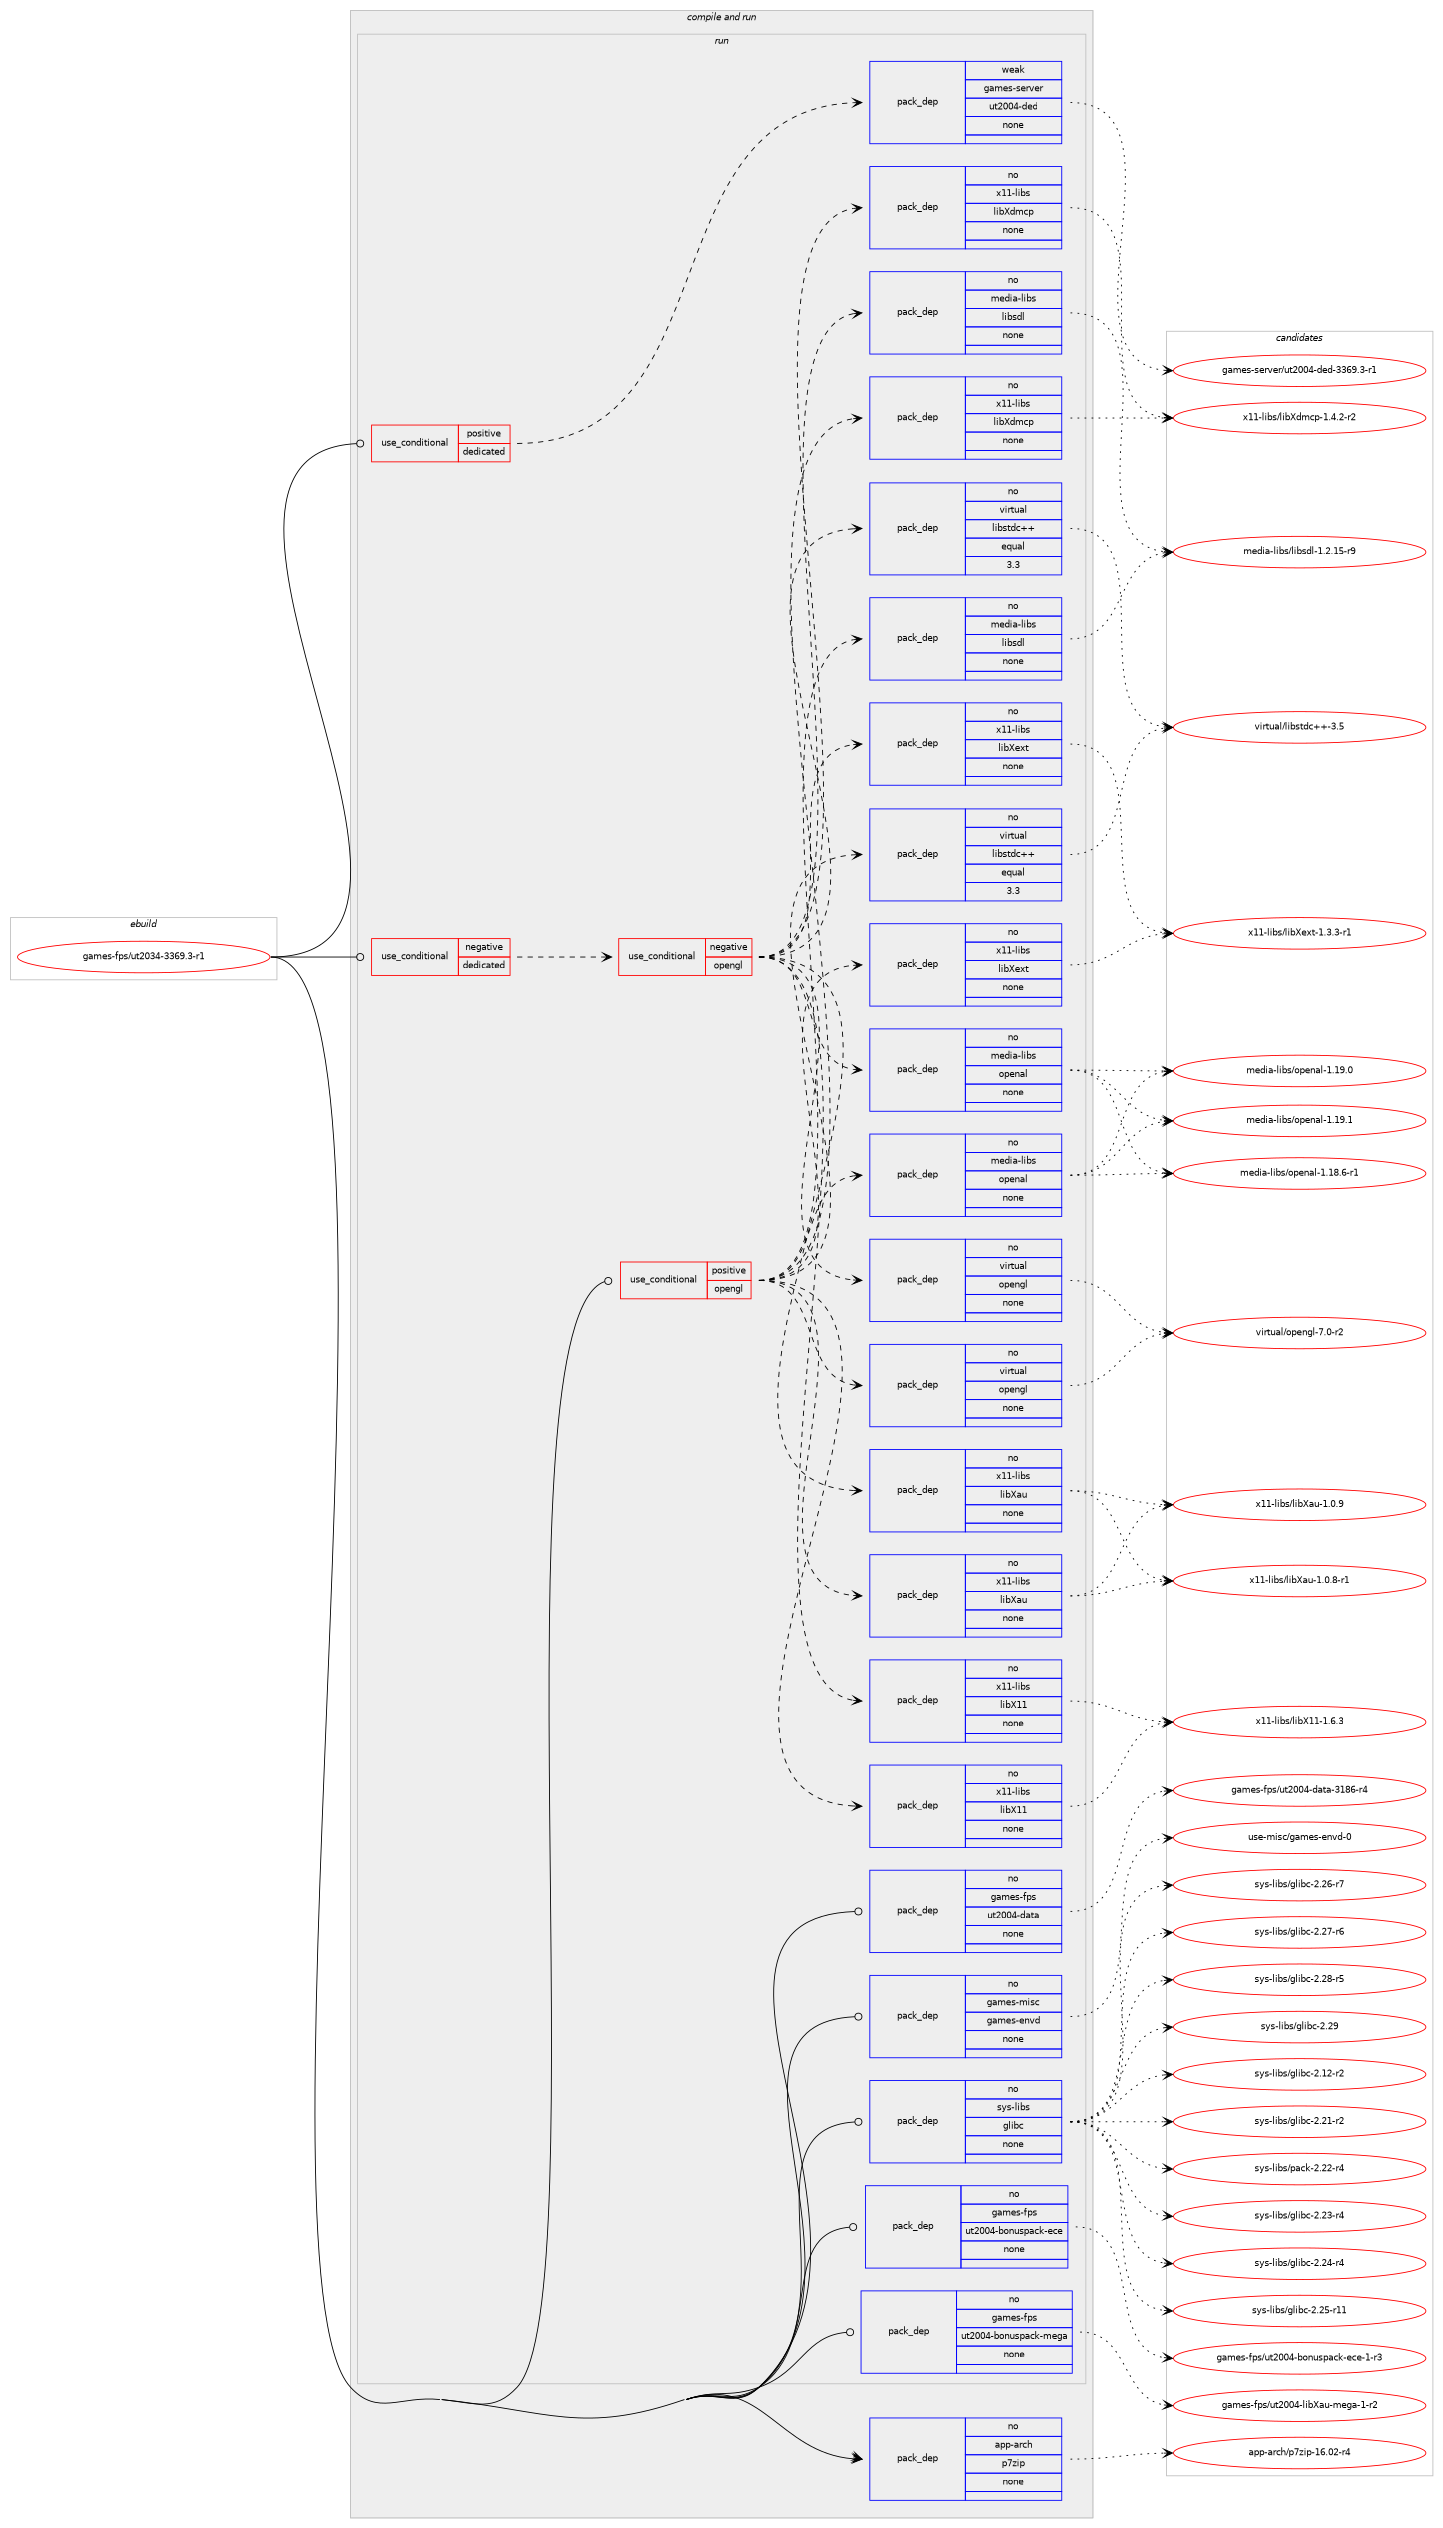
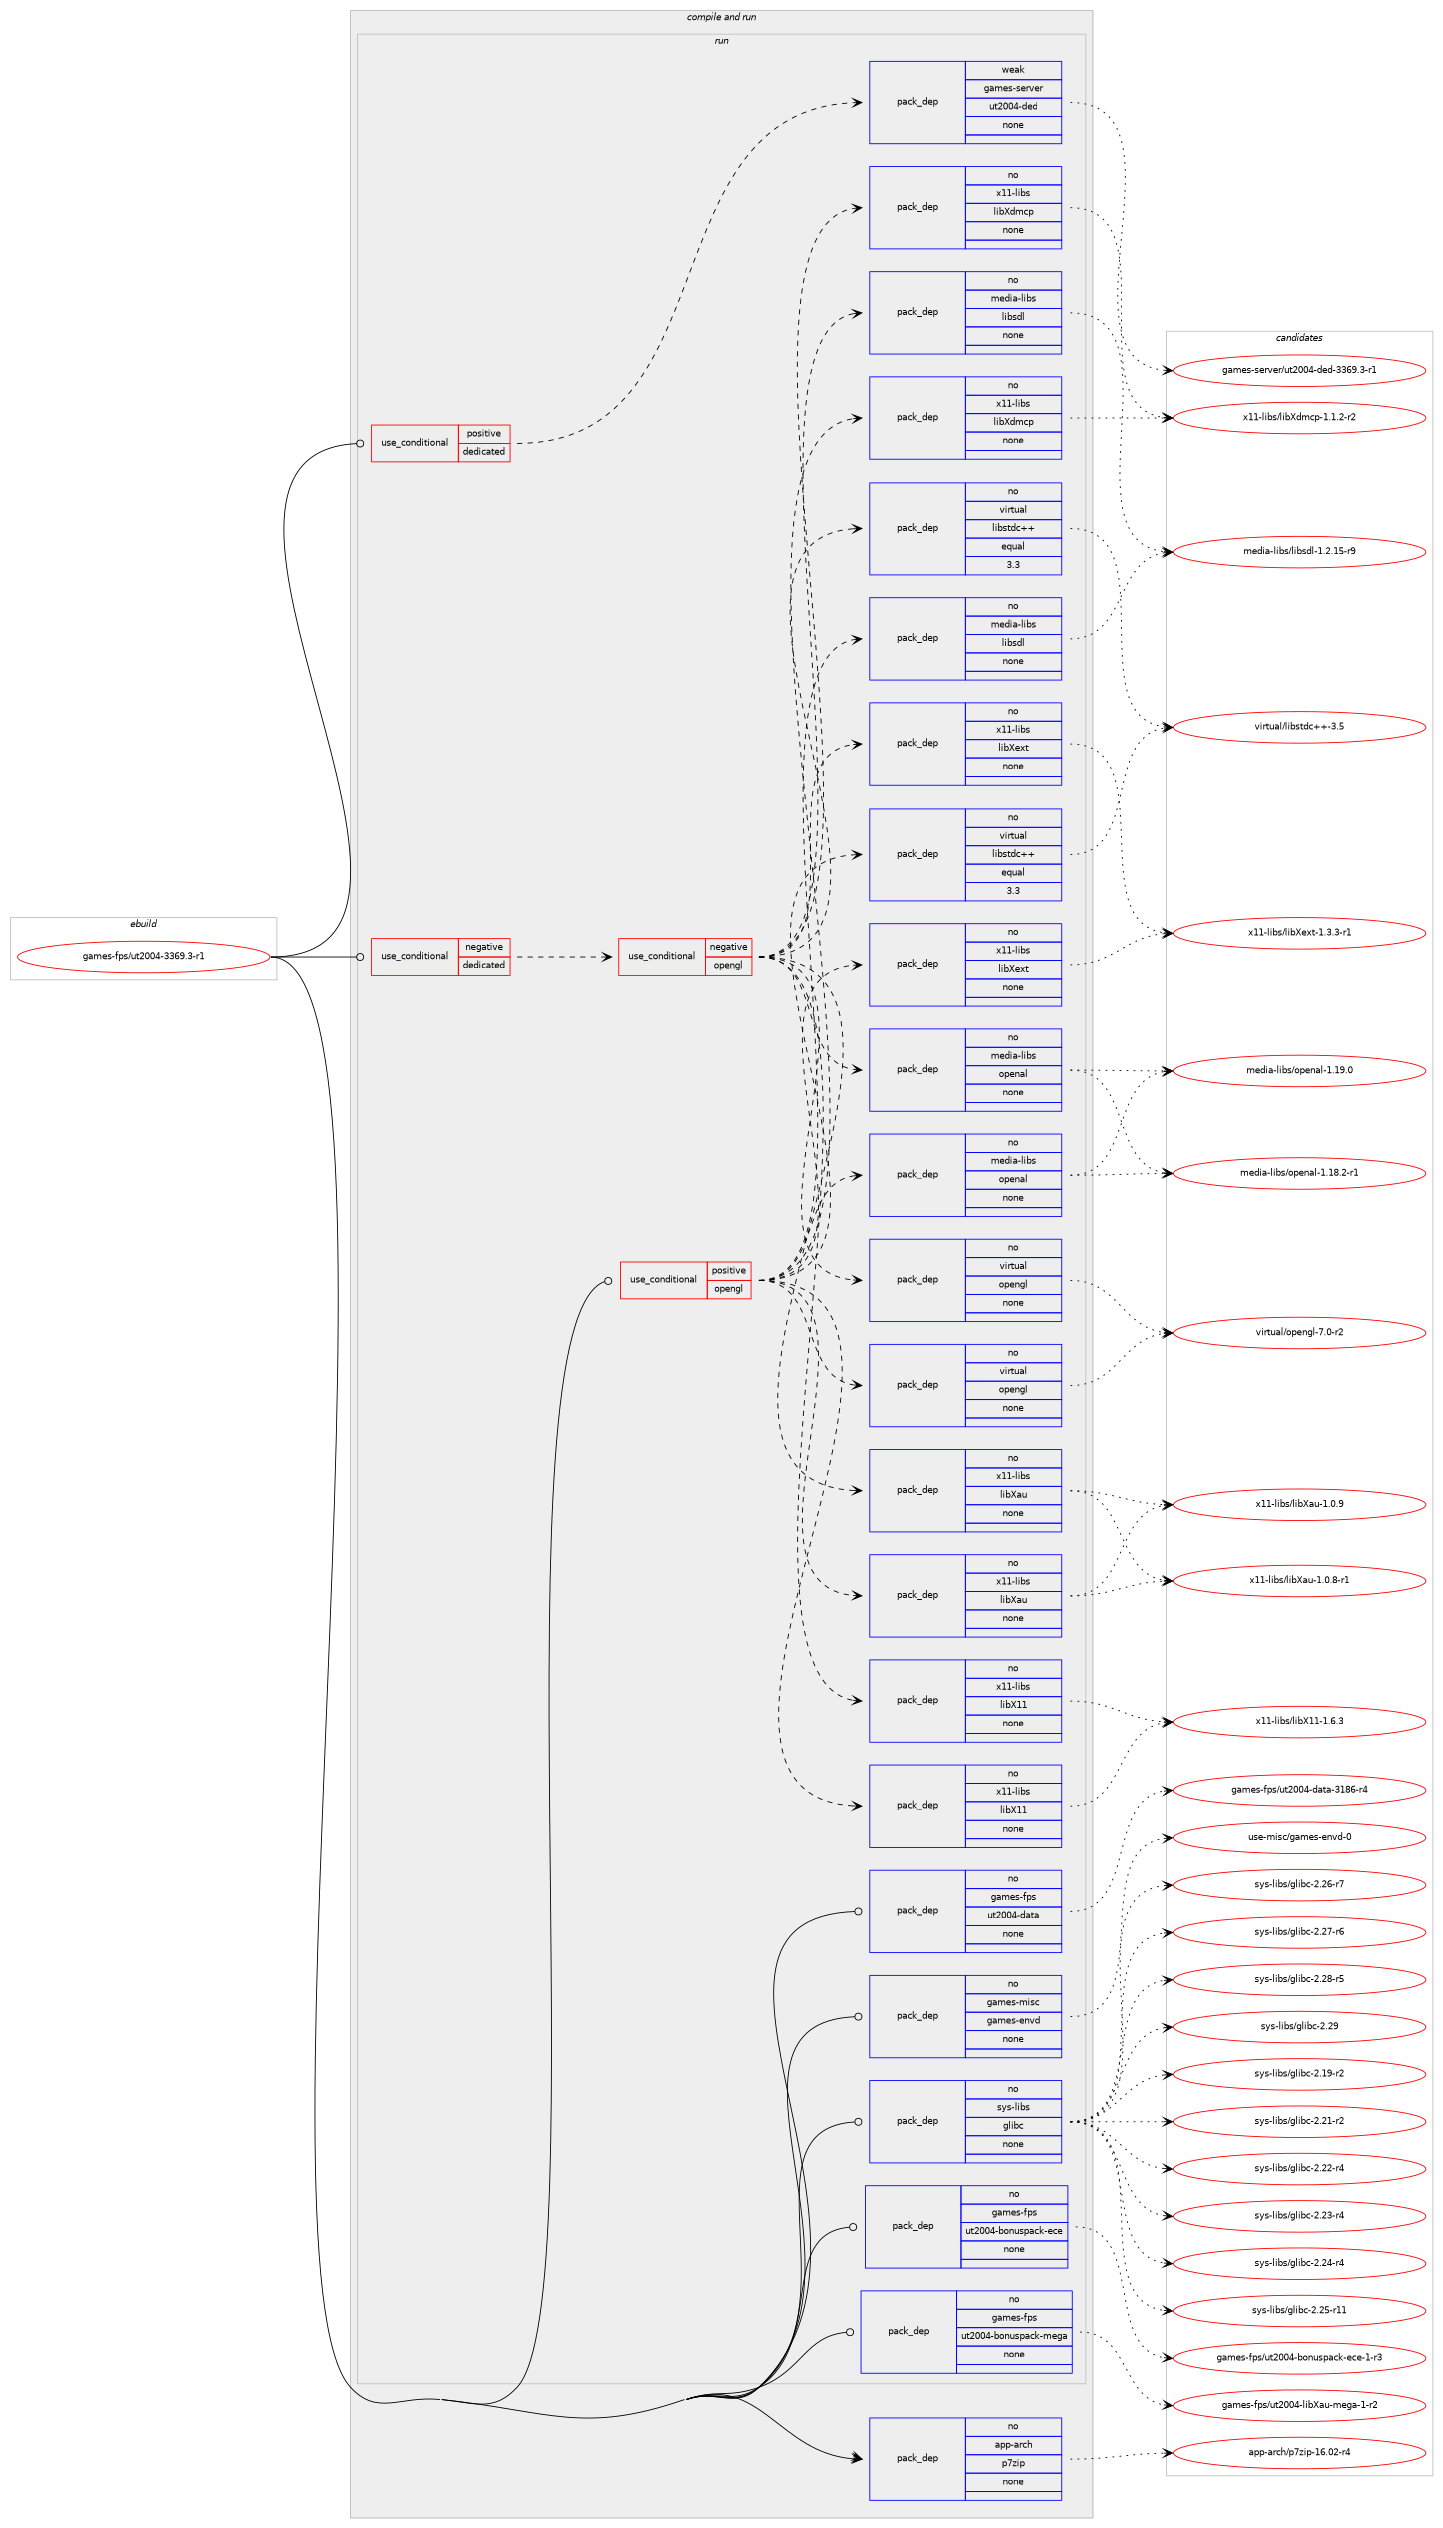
(1300, 418) -> (1300, 418)
(144, 957) -> (144, 957)
(1300, 1121) -> none
(1300, 1173) -> (1300, 1173)
(1300, 2074) -> (1300, 2074)
(1300, 2169) -> (1300, 2169)
